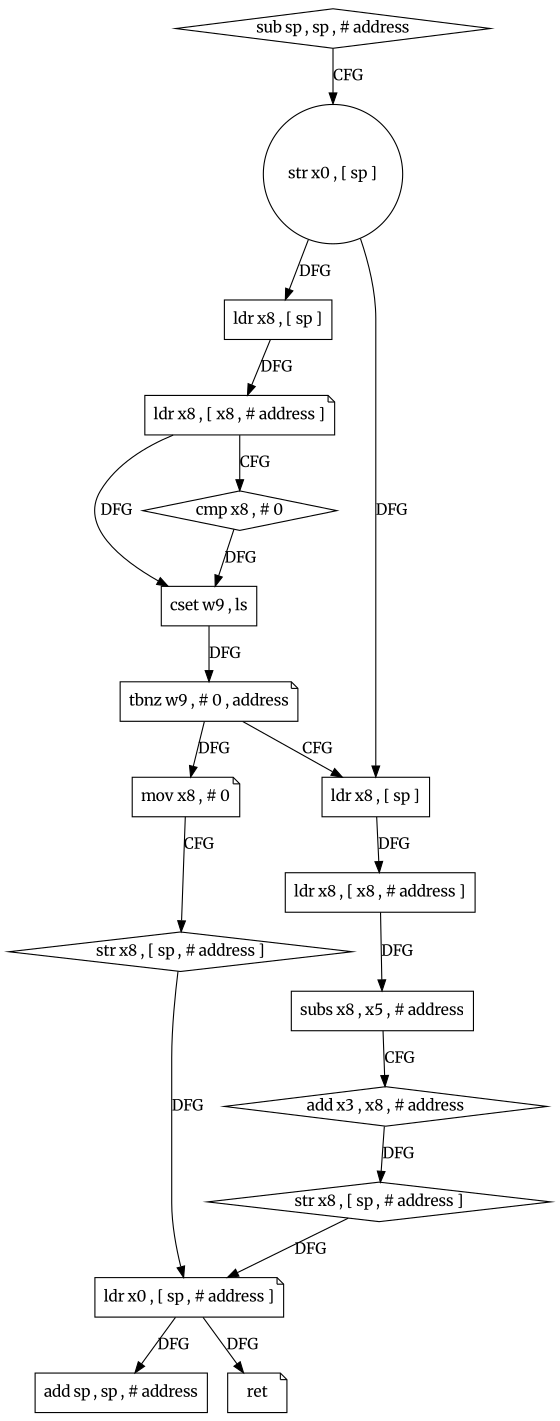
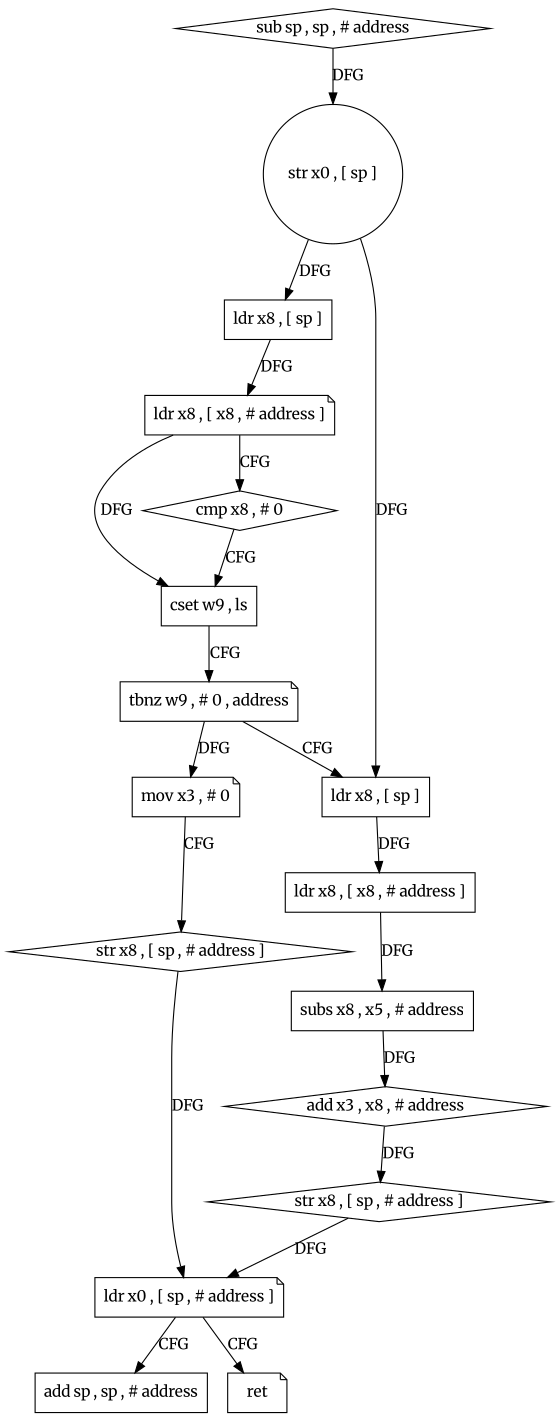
(348, 76) -> (348, 76)
(241, 558) -> (241, 558)
(225, 654) -> (225, 654)
(186, 797) -> (186, 797)
(400, 1059) -> (400, 1059)
(174, 1345) -> (174, 1345)
(243, 1345) -> (243, 1345)
